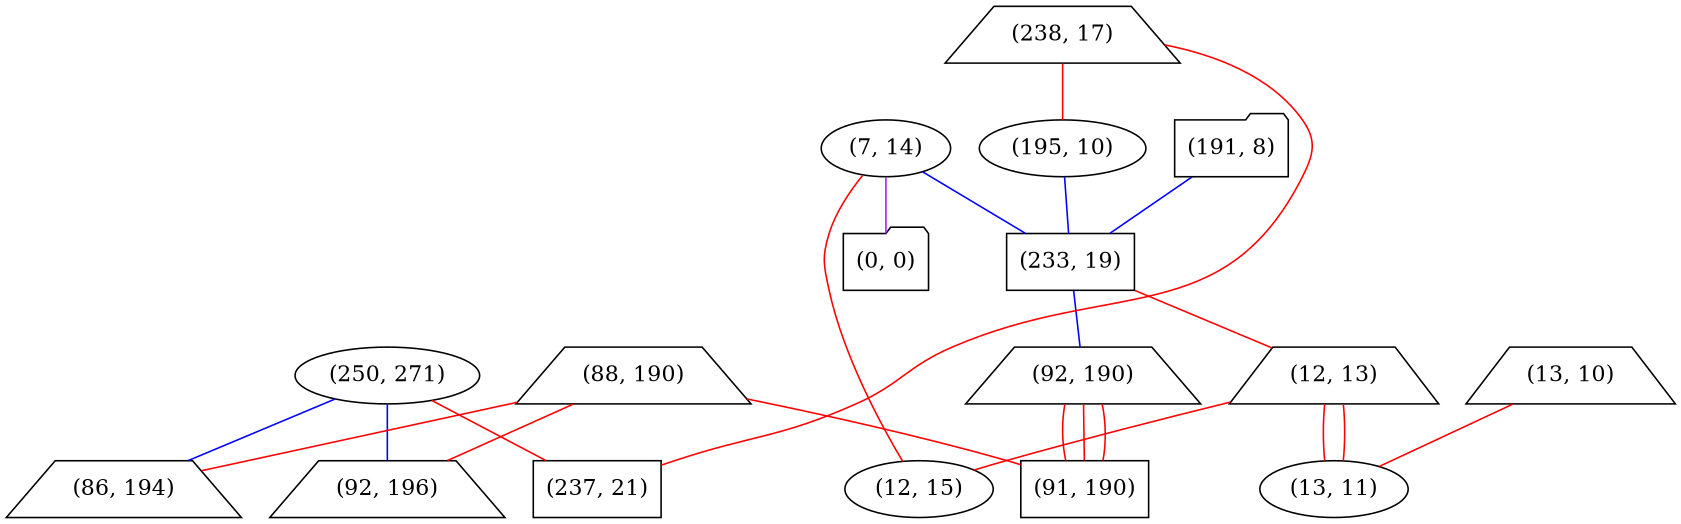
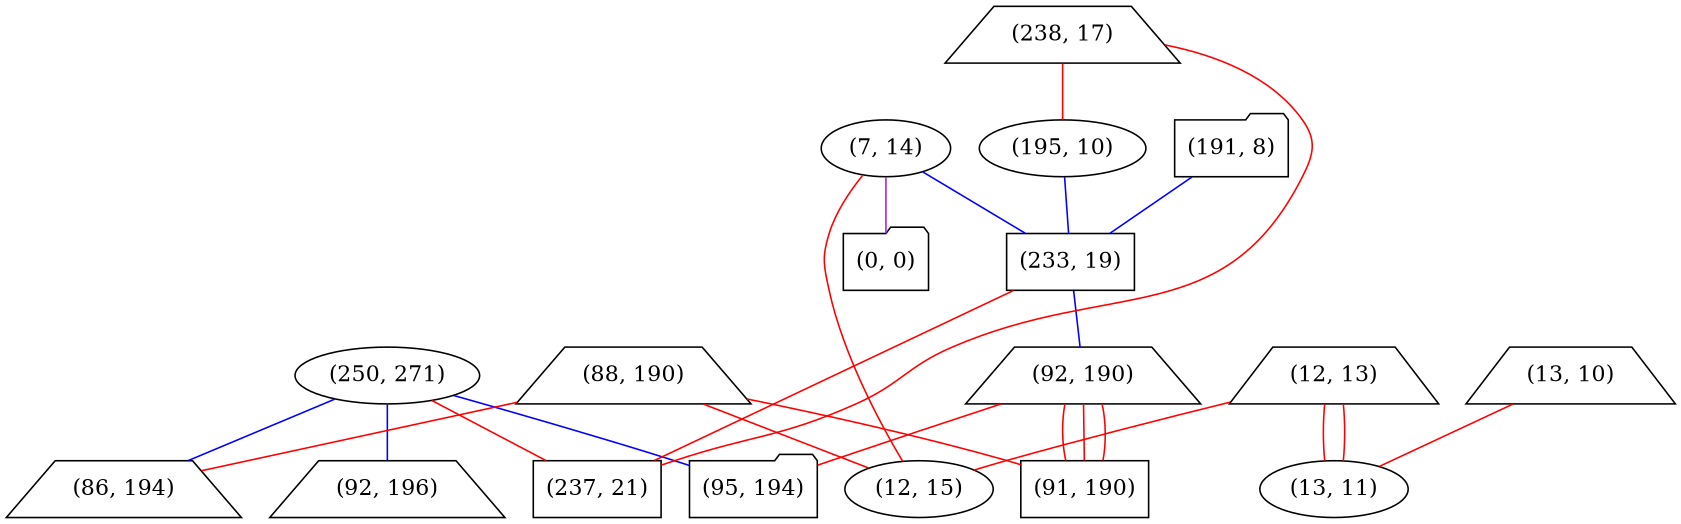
(1204, 319) -> (834, 375)
(513, 431) -> (794, 439)
none -> (753, 489)
